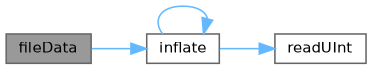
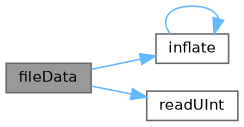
(240, 49) -> (111, 90)
